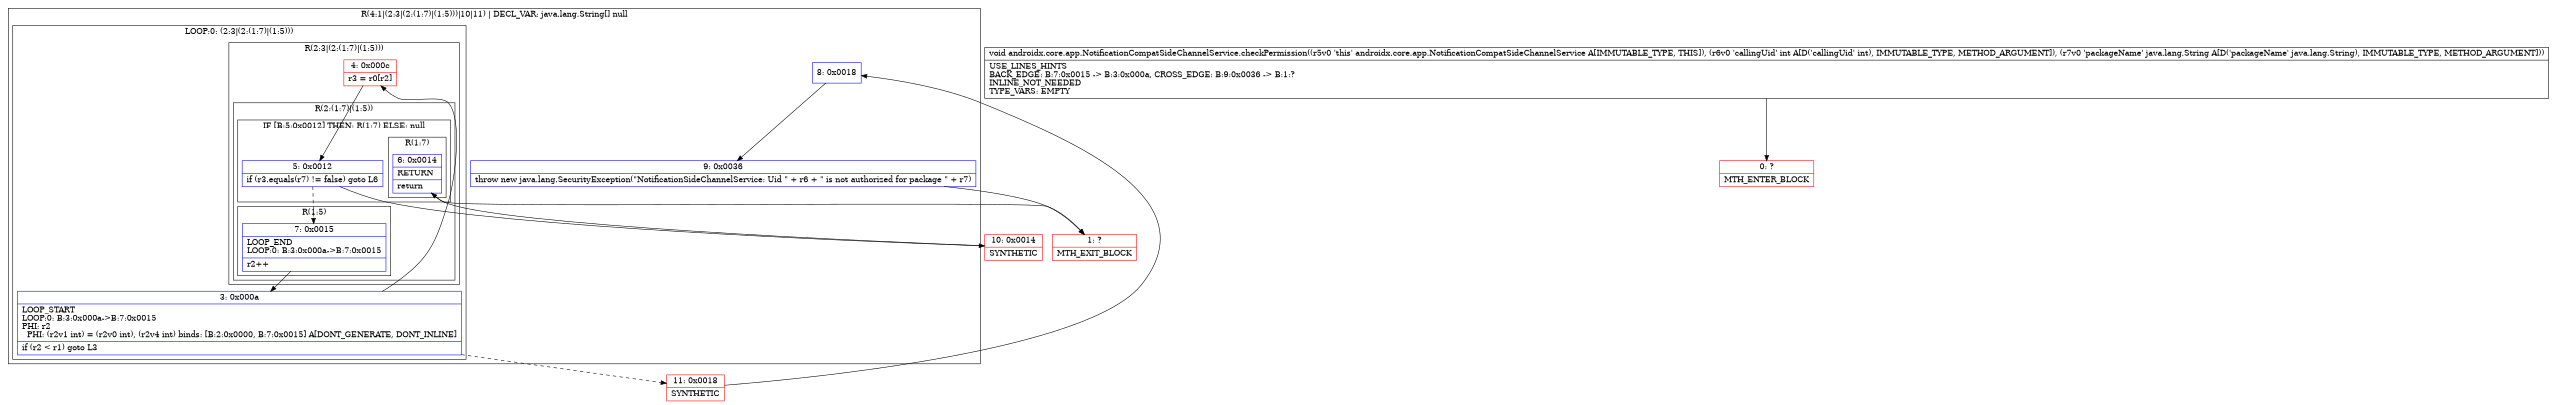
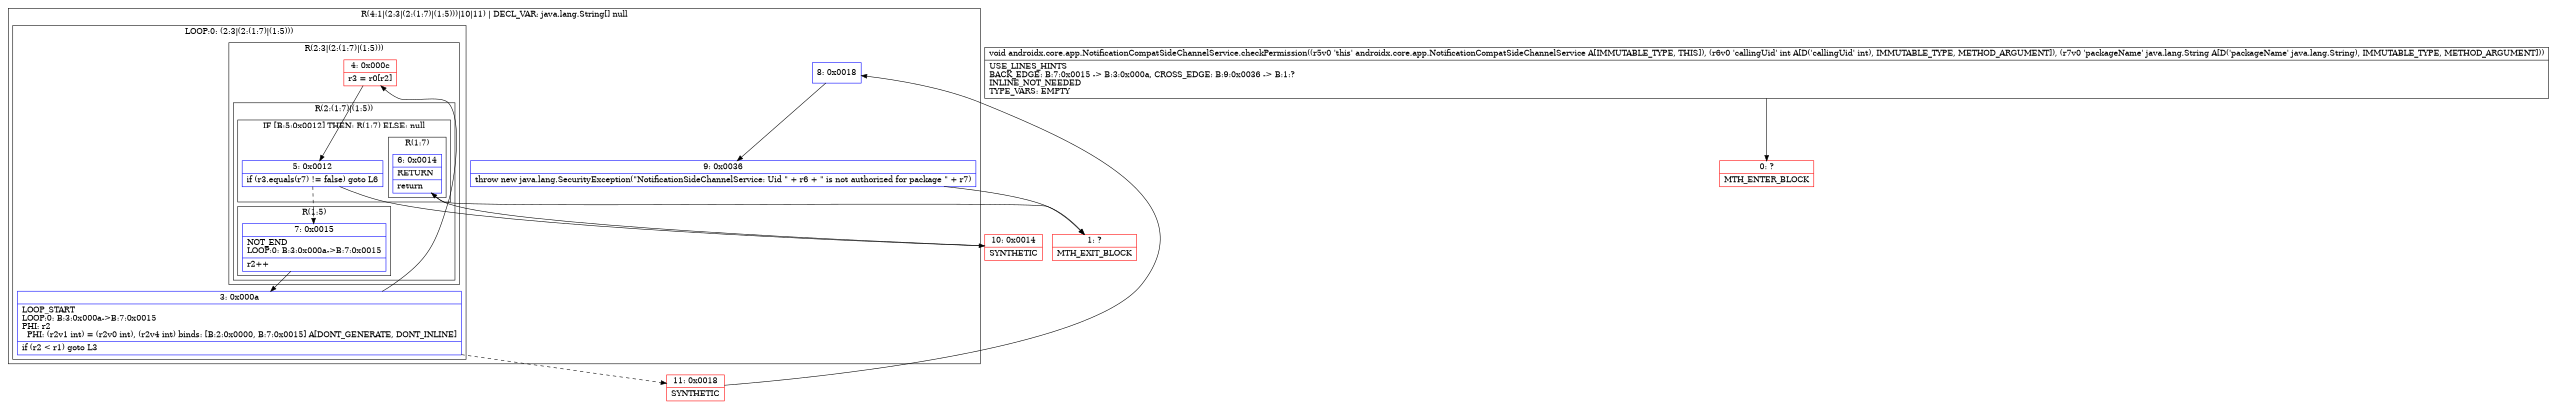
(270, 243) -> (267, 243)
